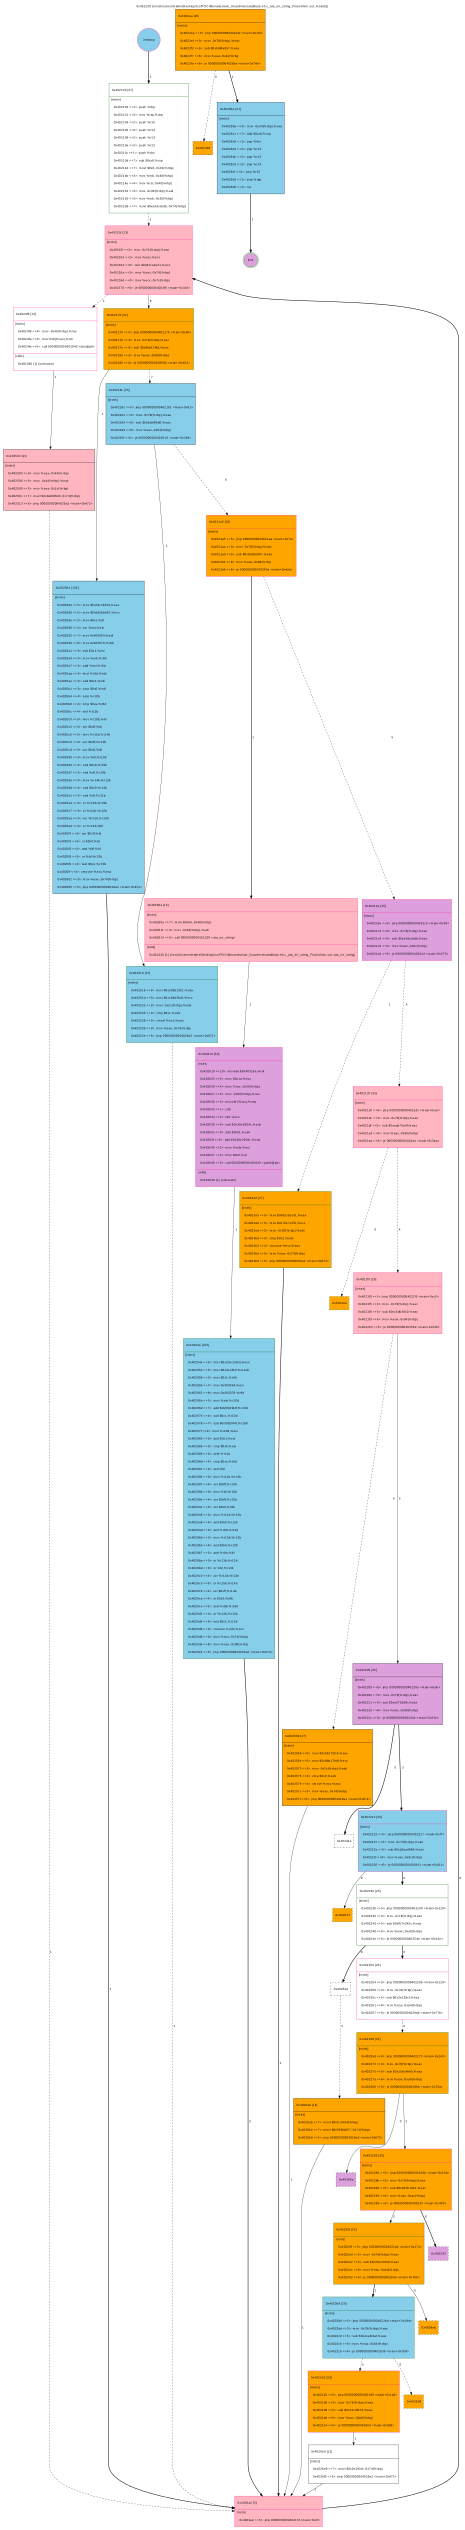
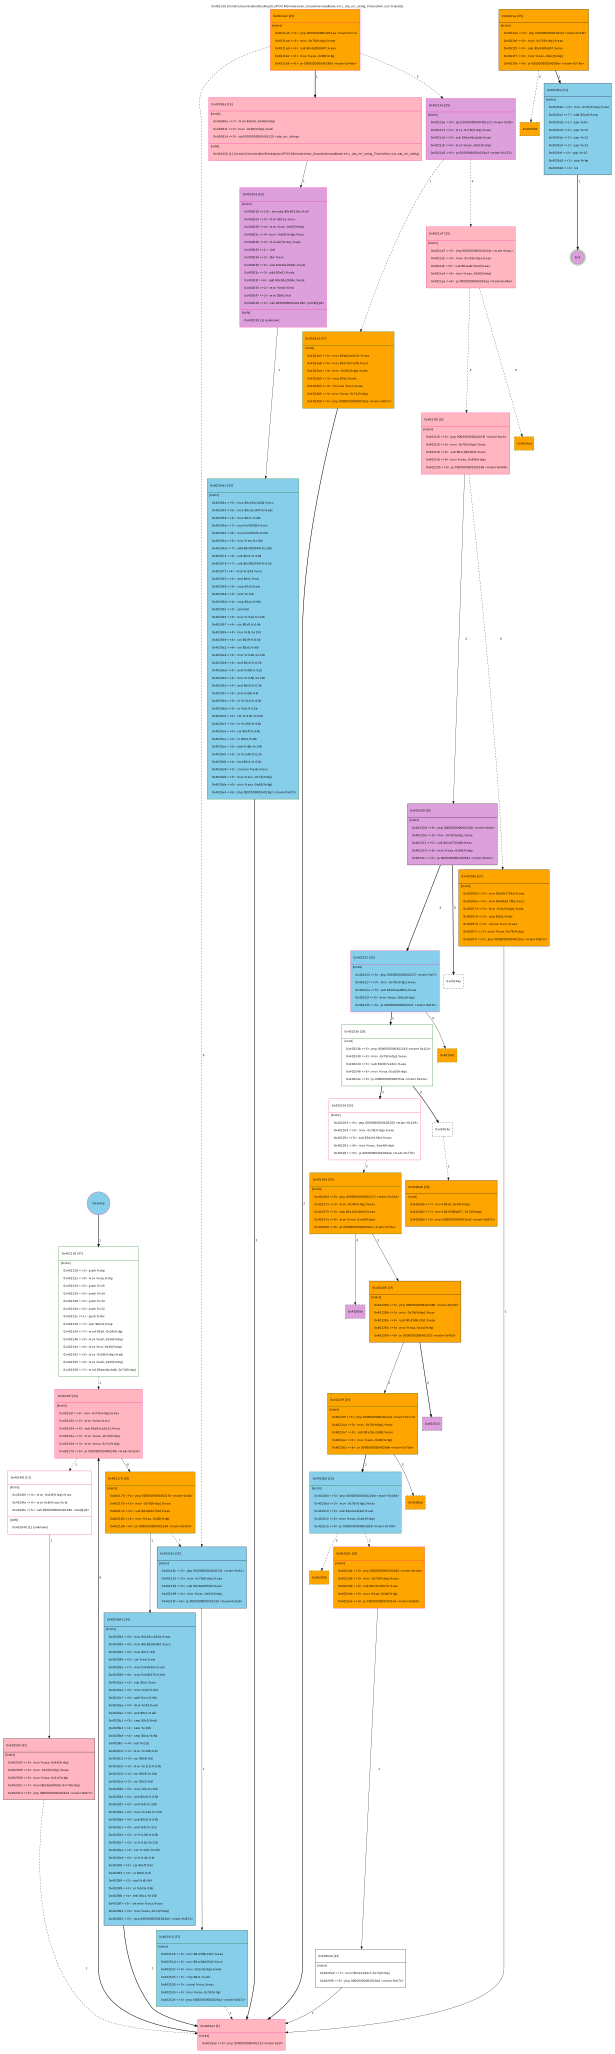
(200, 479) -> (202, 775)
(406, 2180) -> (415, 1312)
(301, 2318) -> none
